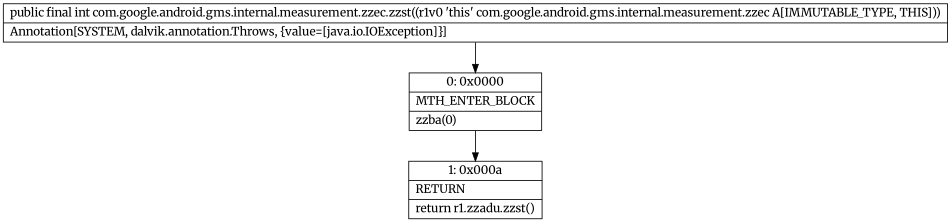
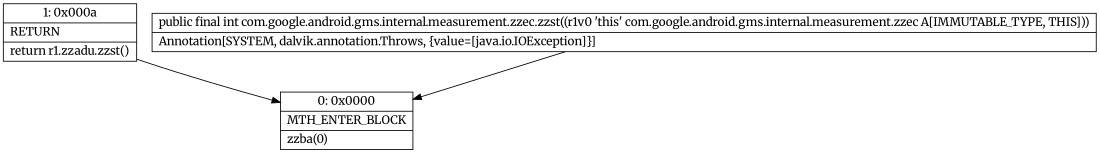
(475, 142) -> (204, 81)
